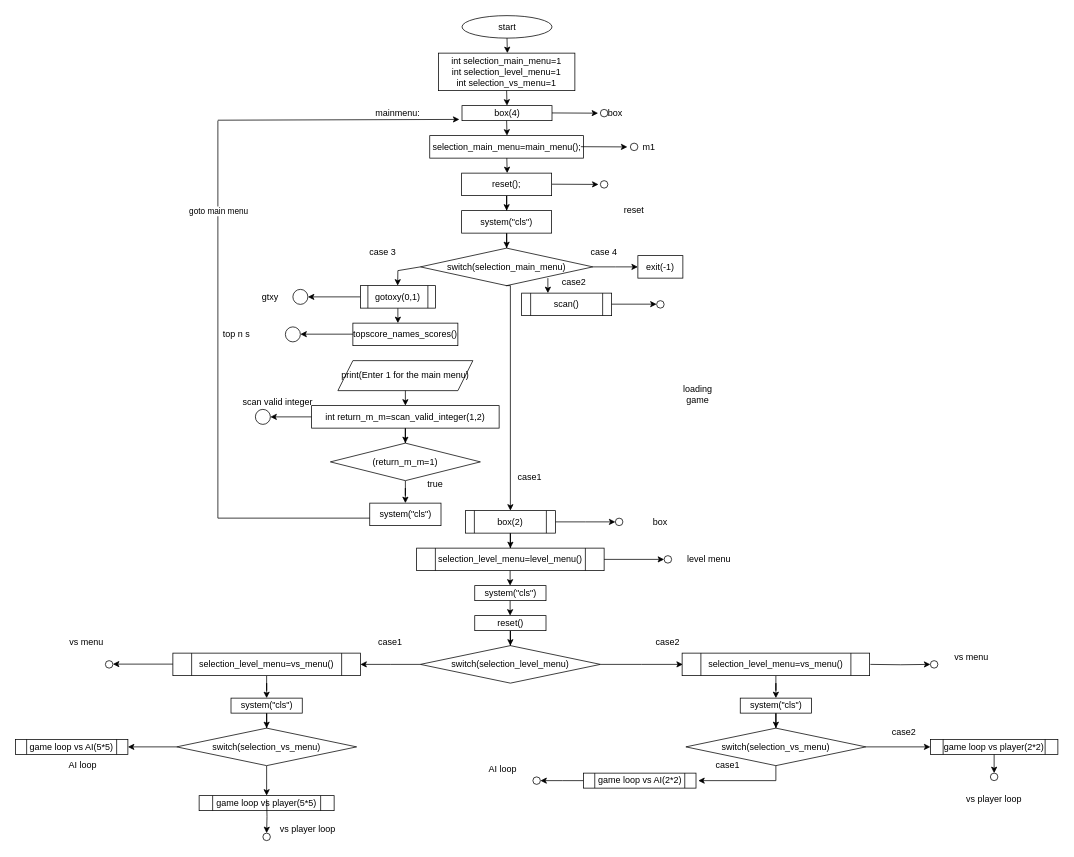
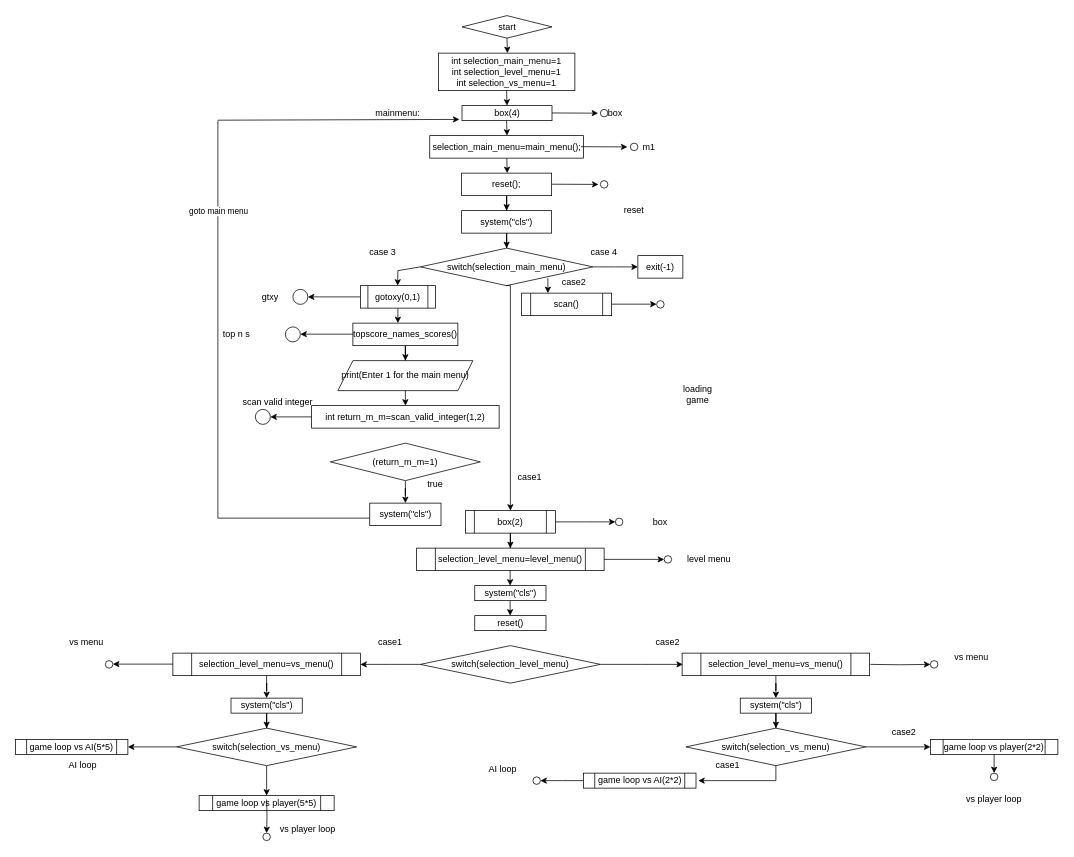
(507, 27) -> (507, 27)
none -> (405, 355)
(405, 438) -> none
(510, 640) -> none
